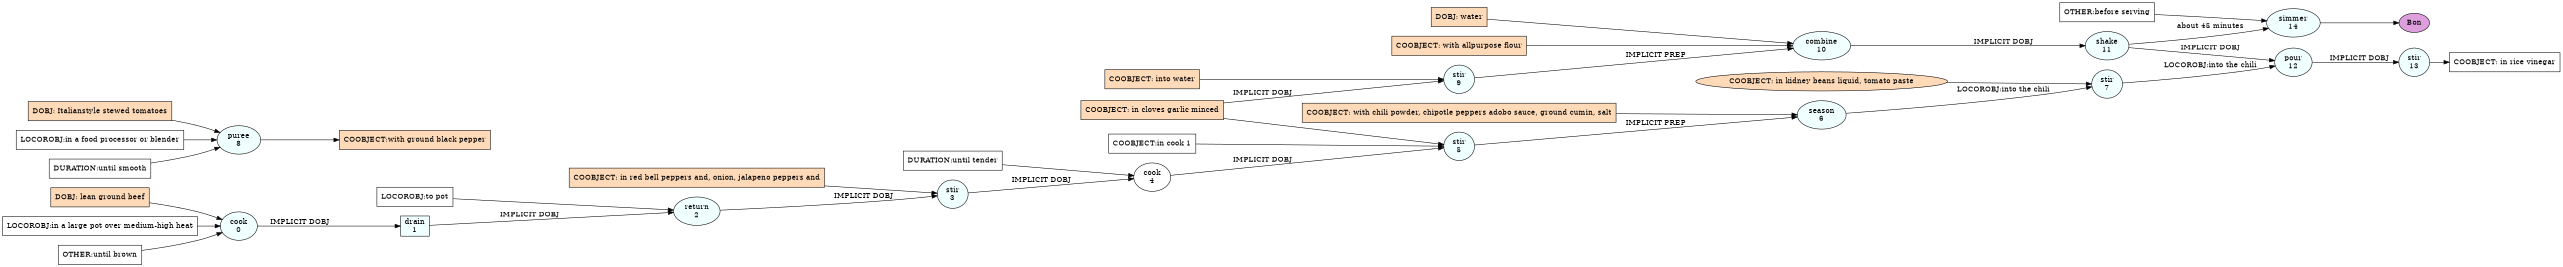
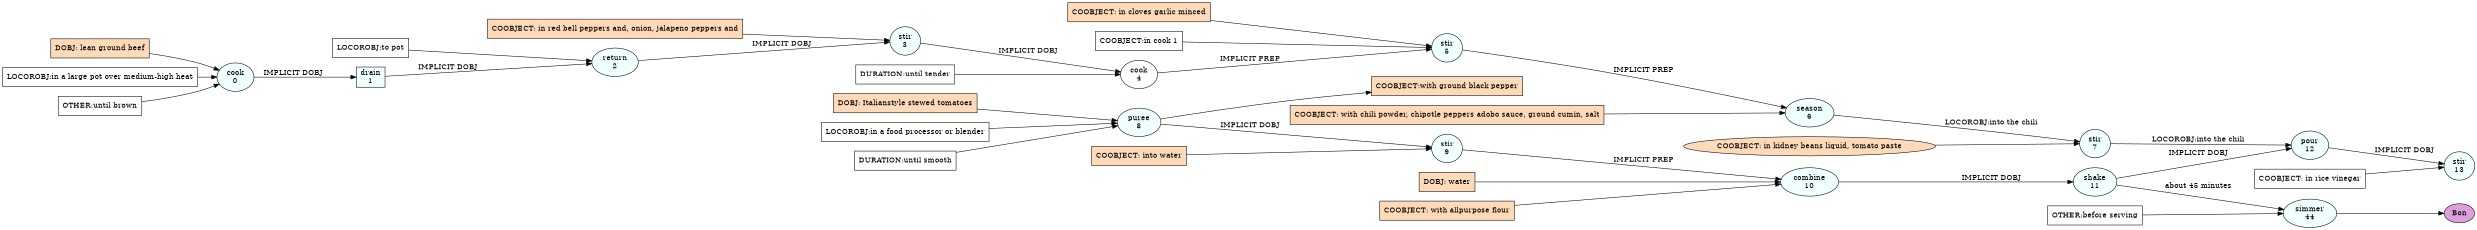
(2293, 23) -> (2310, 213)
(2437, 62) -> (2402, 171)
(1331, 92) -> (1294, 135)
(1263, 160) -> (1250, 59)
